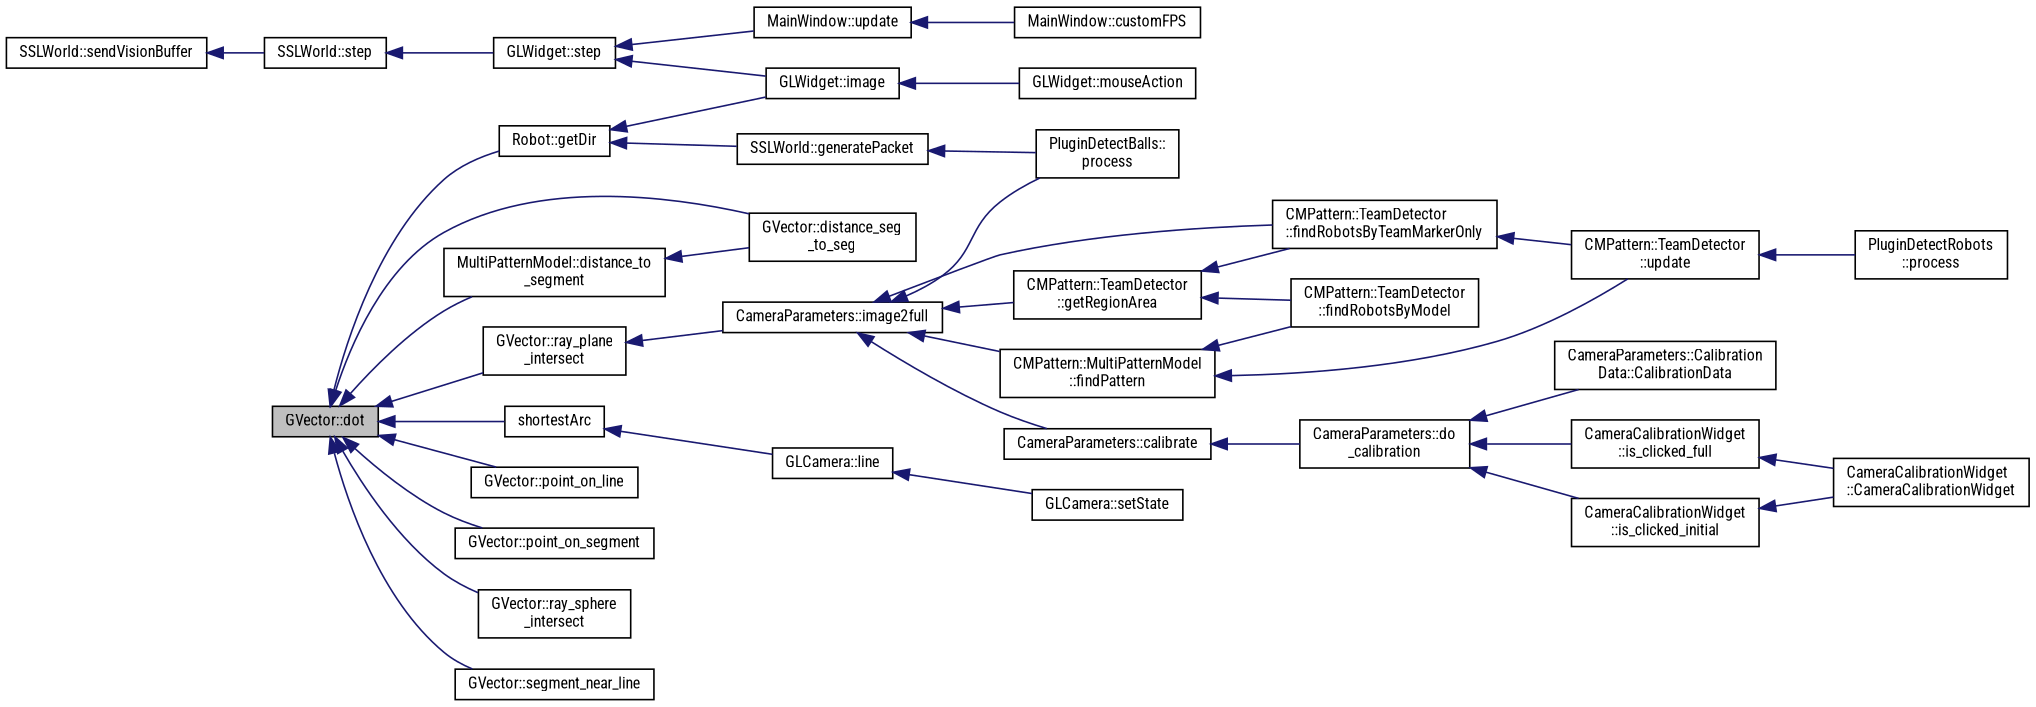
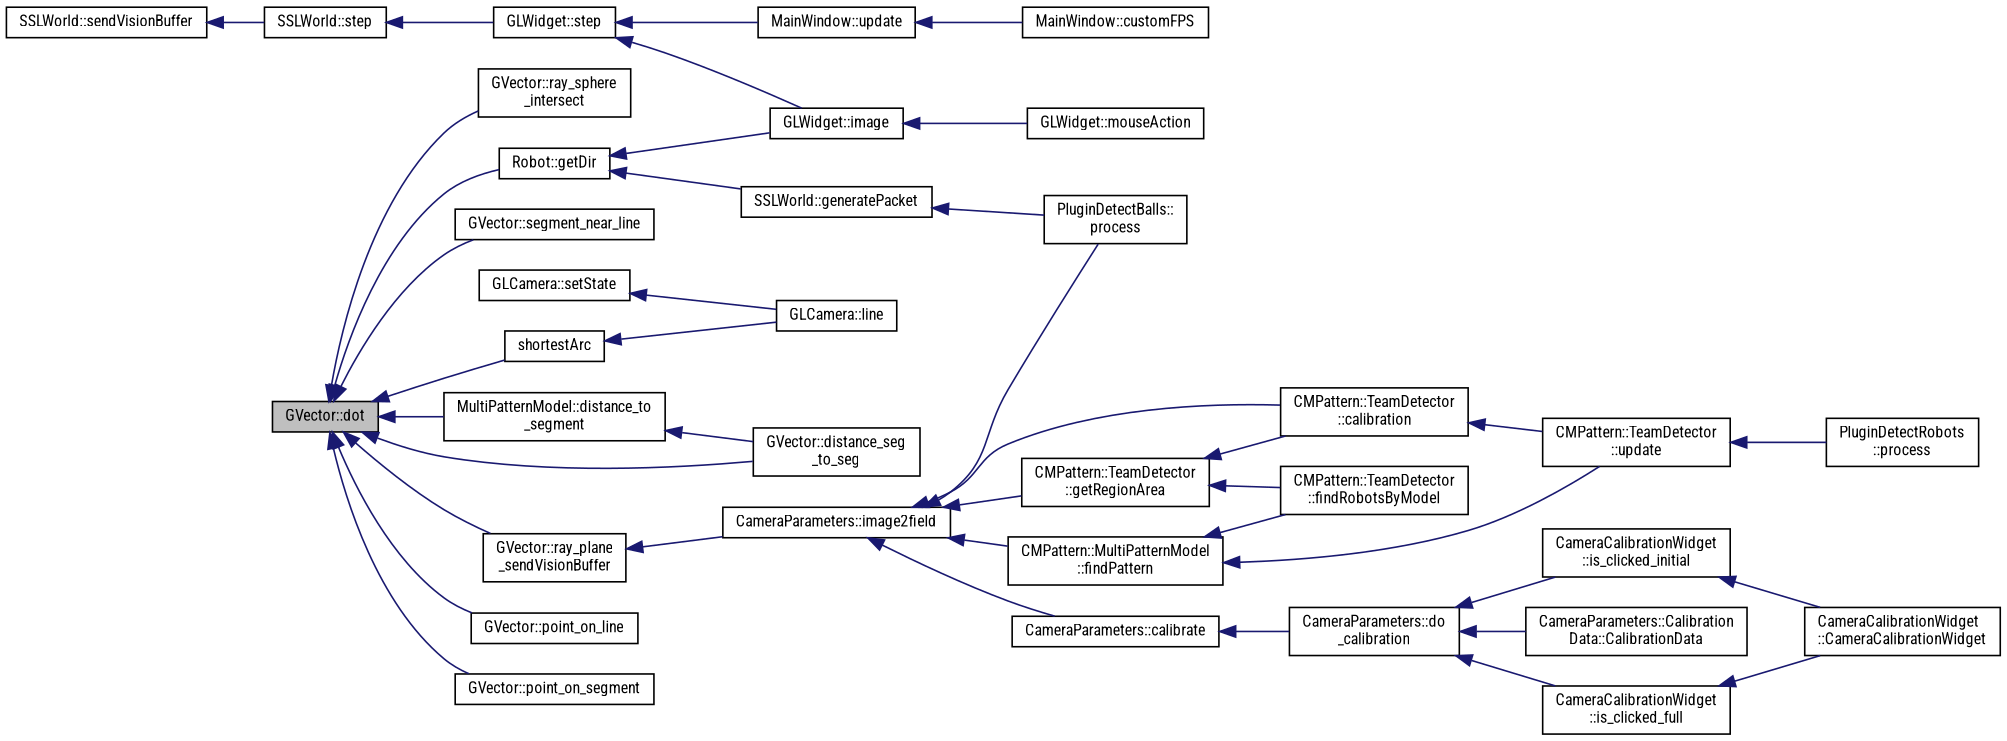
(1385, 224) -> (1374, 412)
(833, 317) -> (837, 523)
(555, 351) -> (555, 558)
(971, 484) -> (711, 302)
